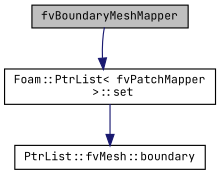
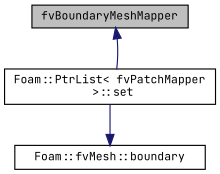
(103, 43) -> (118, 54)
(110, 157) -> (110, 157)
